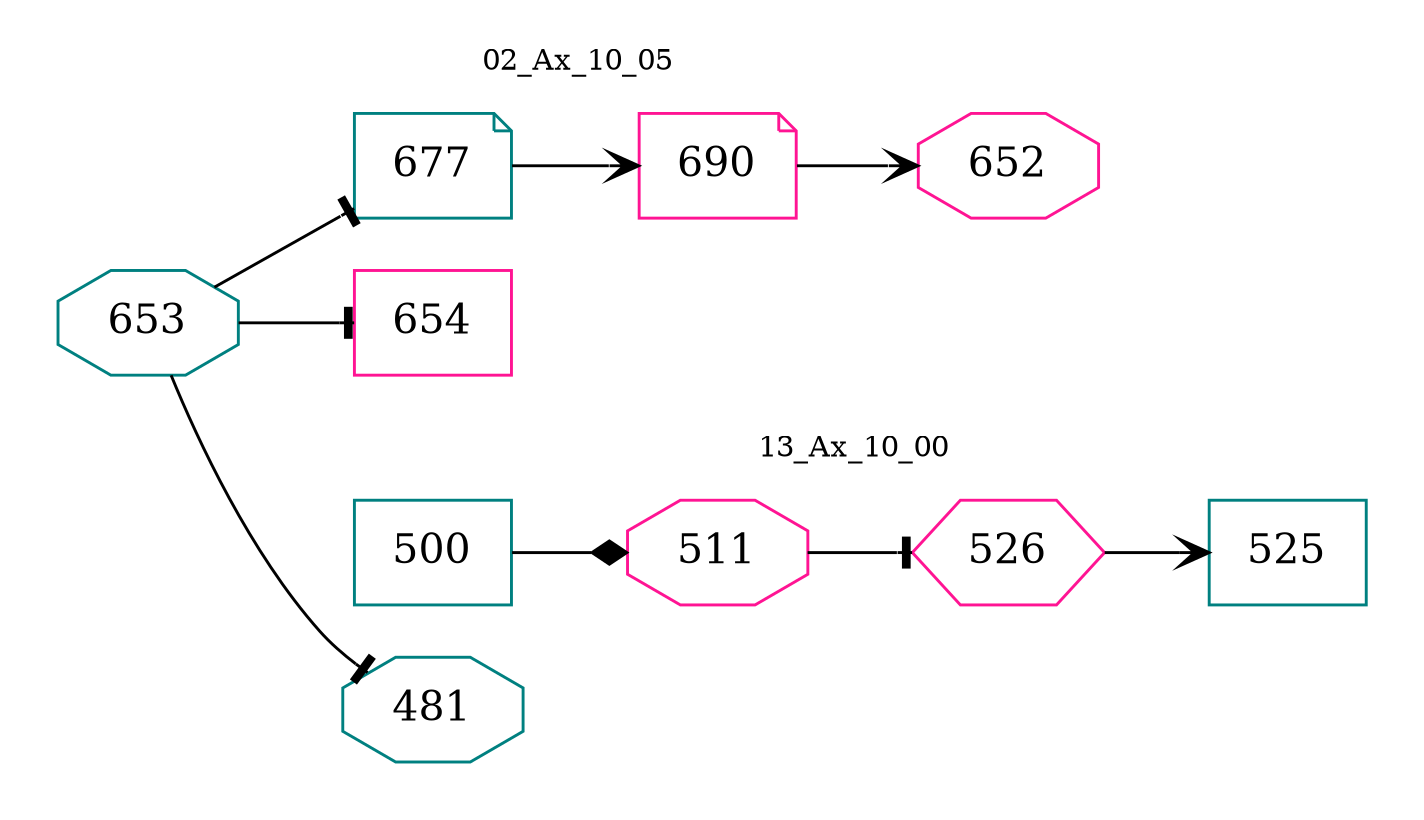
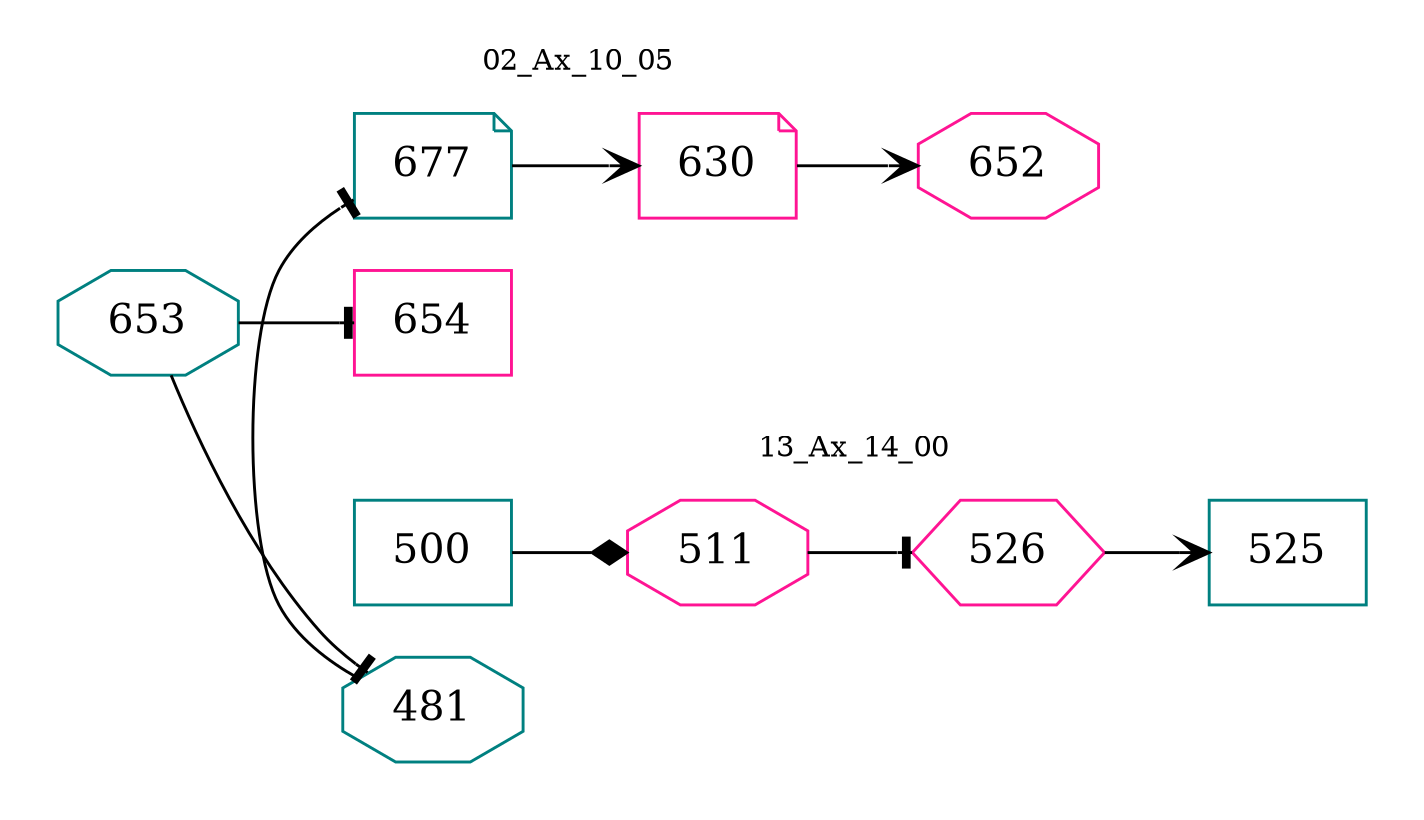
(718, 166) -> (718, 166)
(277, 252) -> (253, 448)
(855, 449) -> (855, 449)
